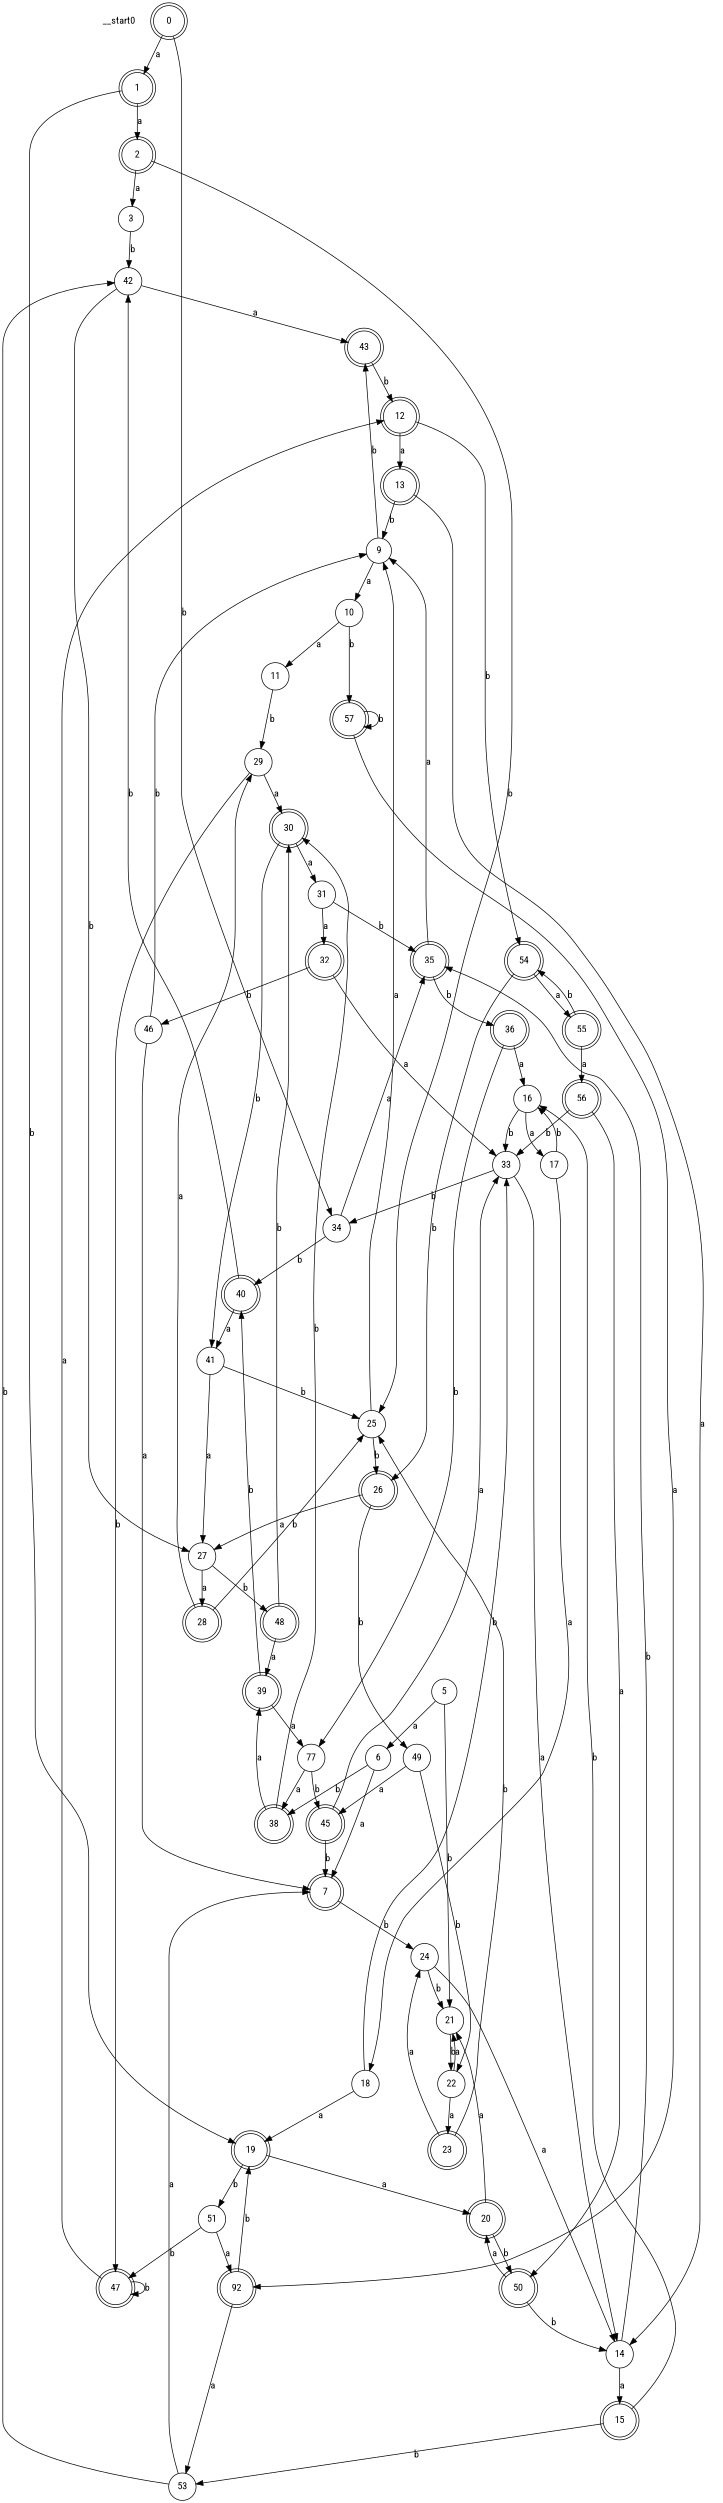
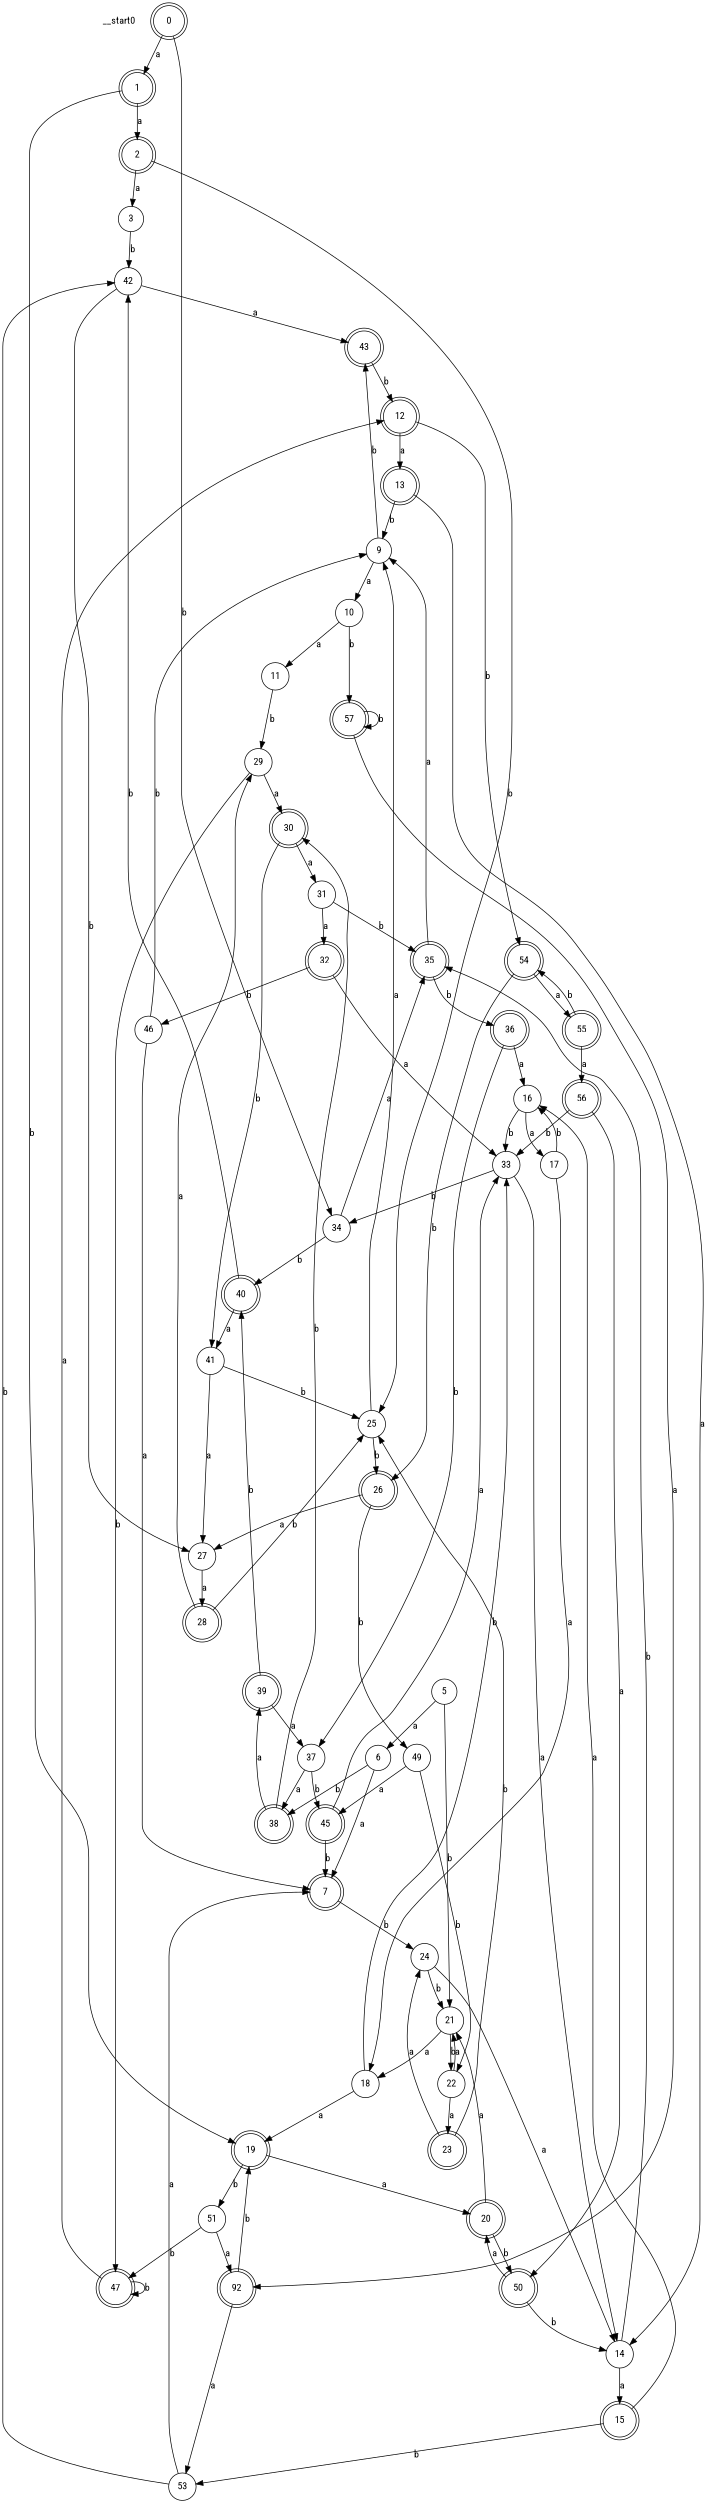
(280, 1623) -> none
(311, 1758) -> (311, 1758)
(595, 1758) -> (595, 1758)
none -> (415, 2056)
